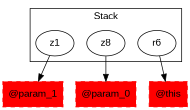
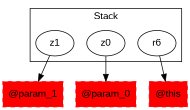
(106, 43) -> (106, 43)
